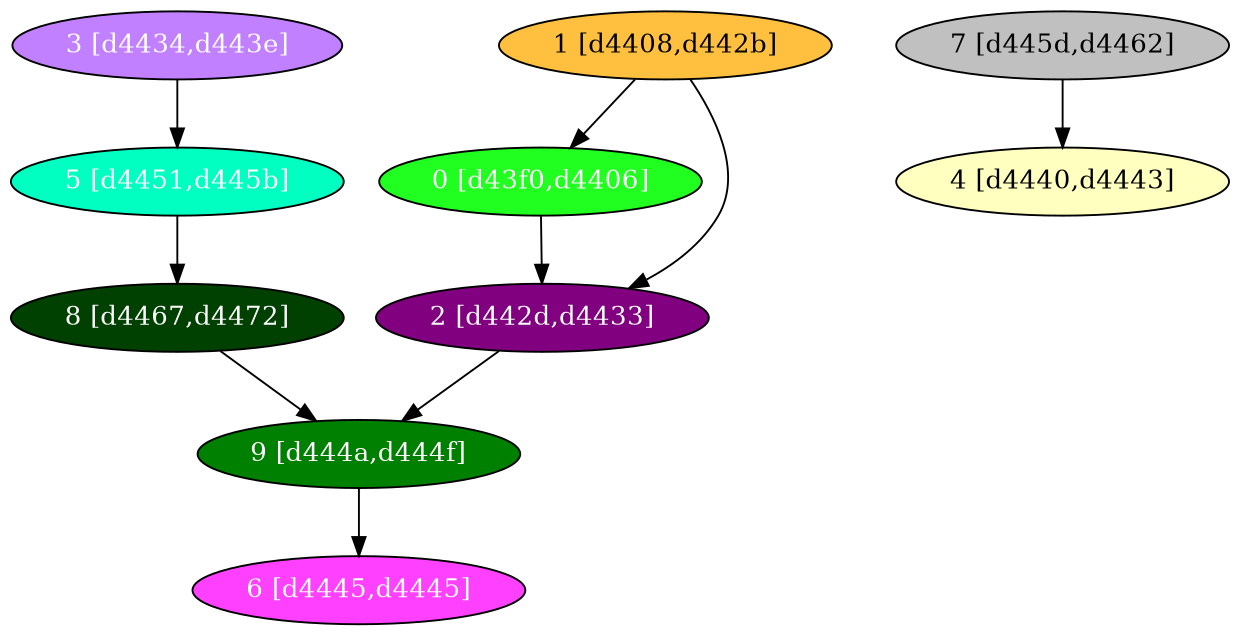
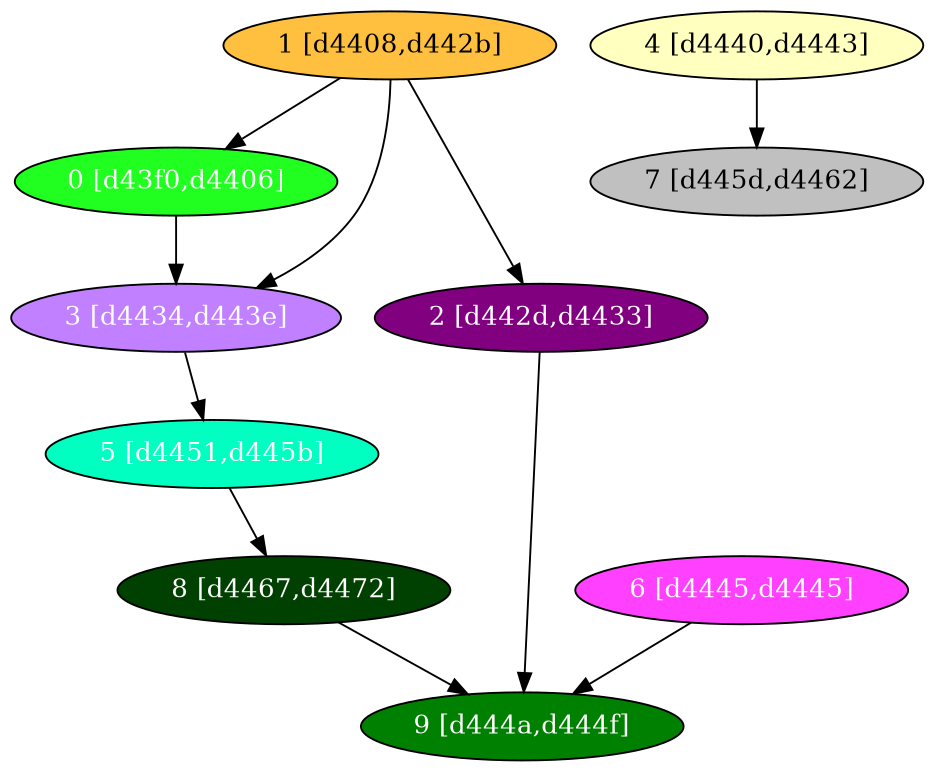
(1063, 104) -> (757, 104)
none -> (364, 199)
(541, 240) -> (176, 240)
(359, 513) -> (640, 653)
